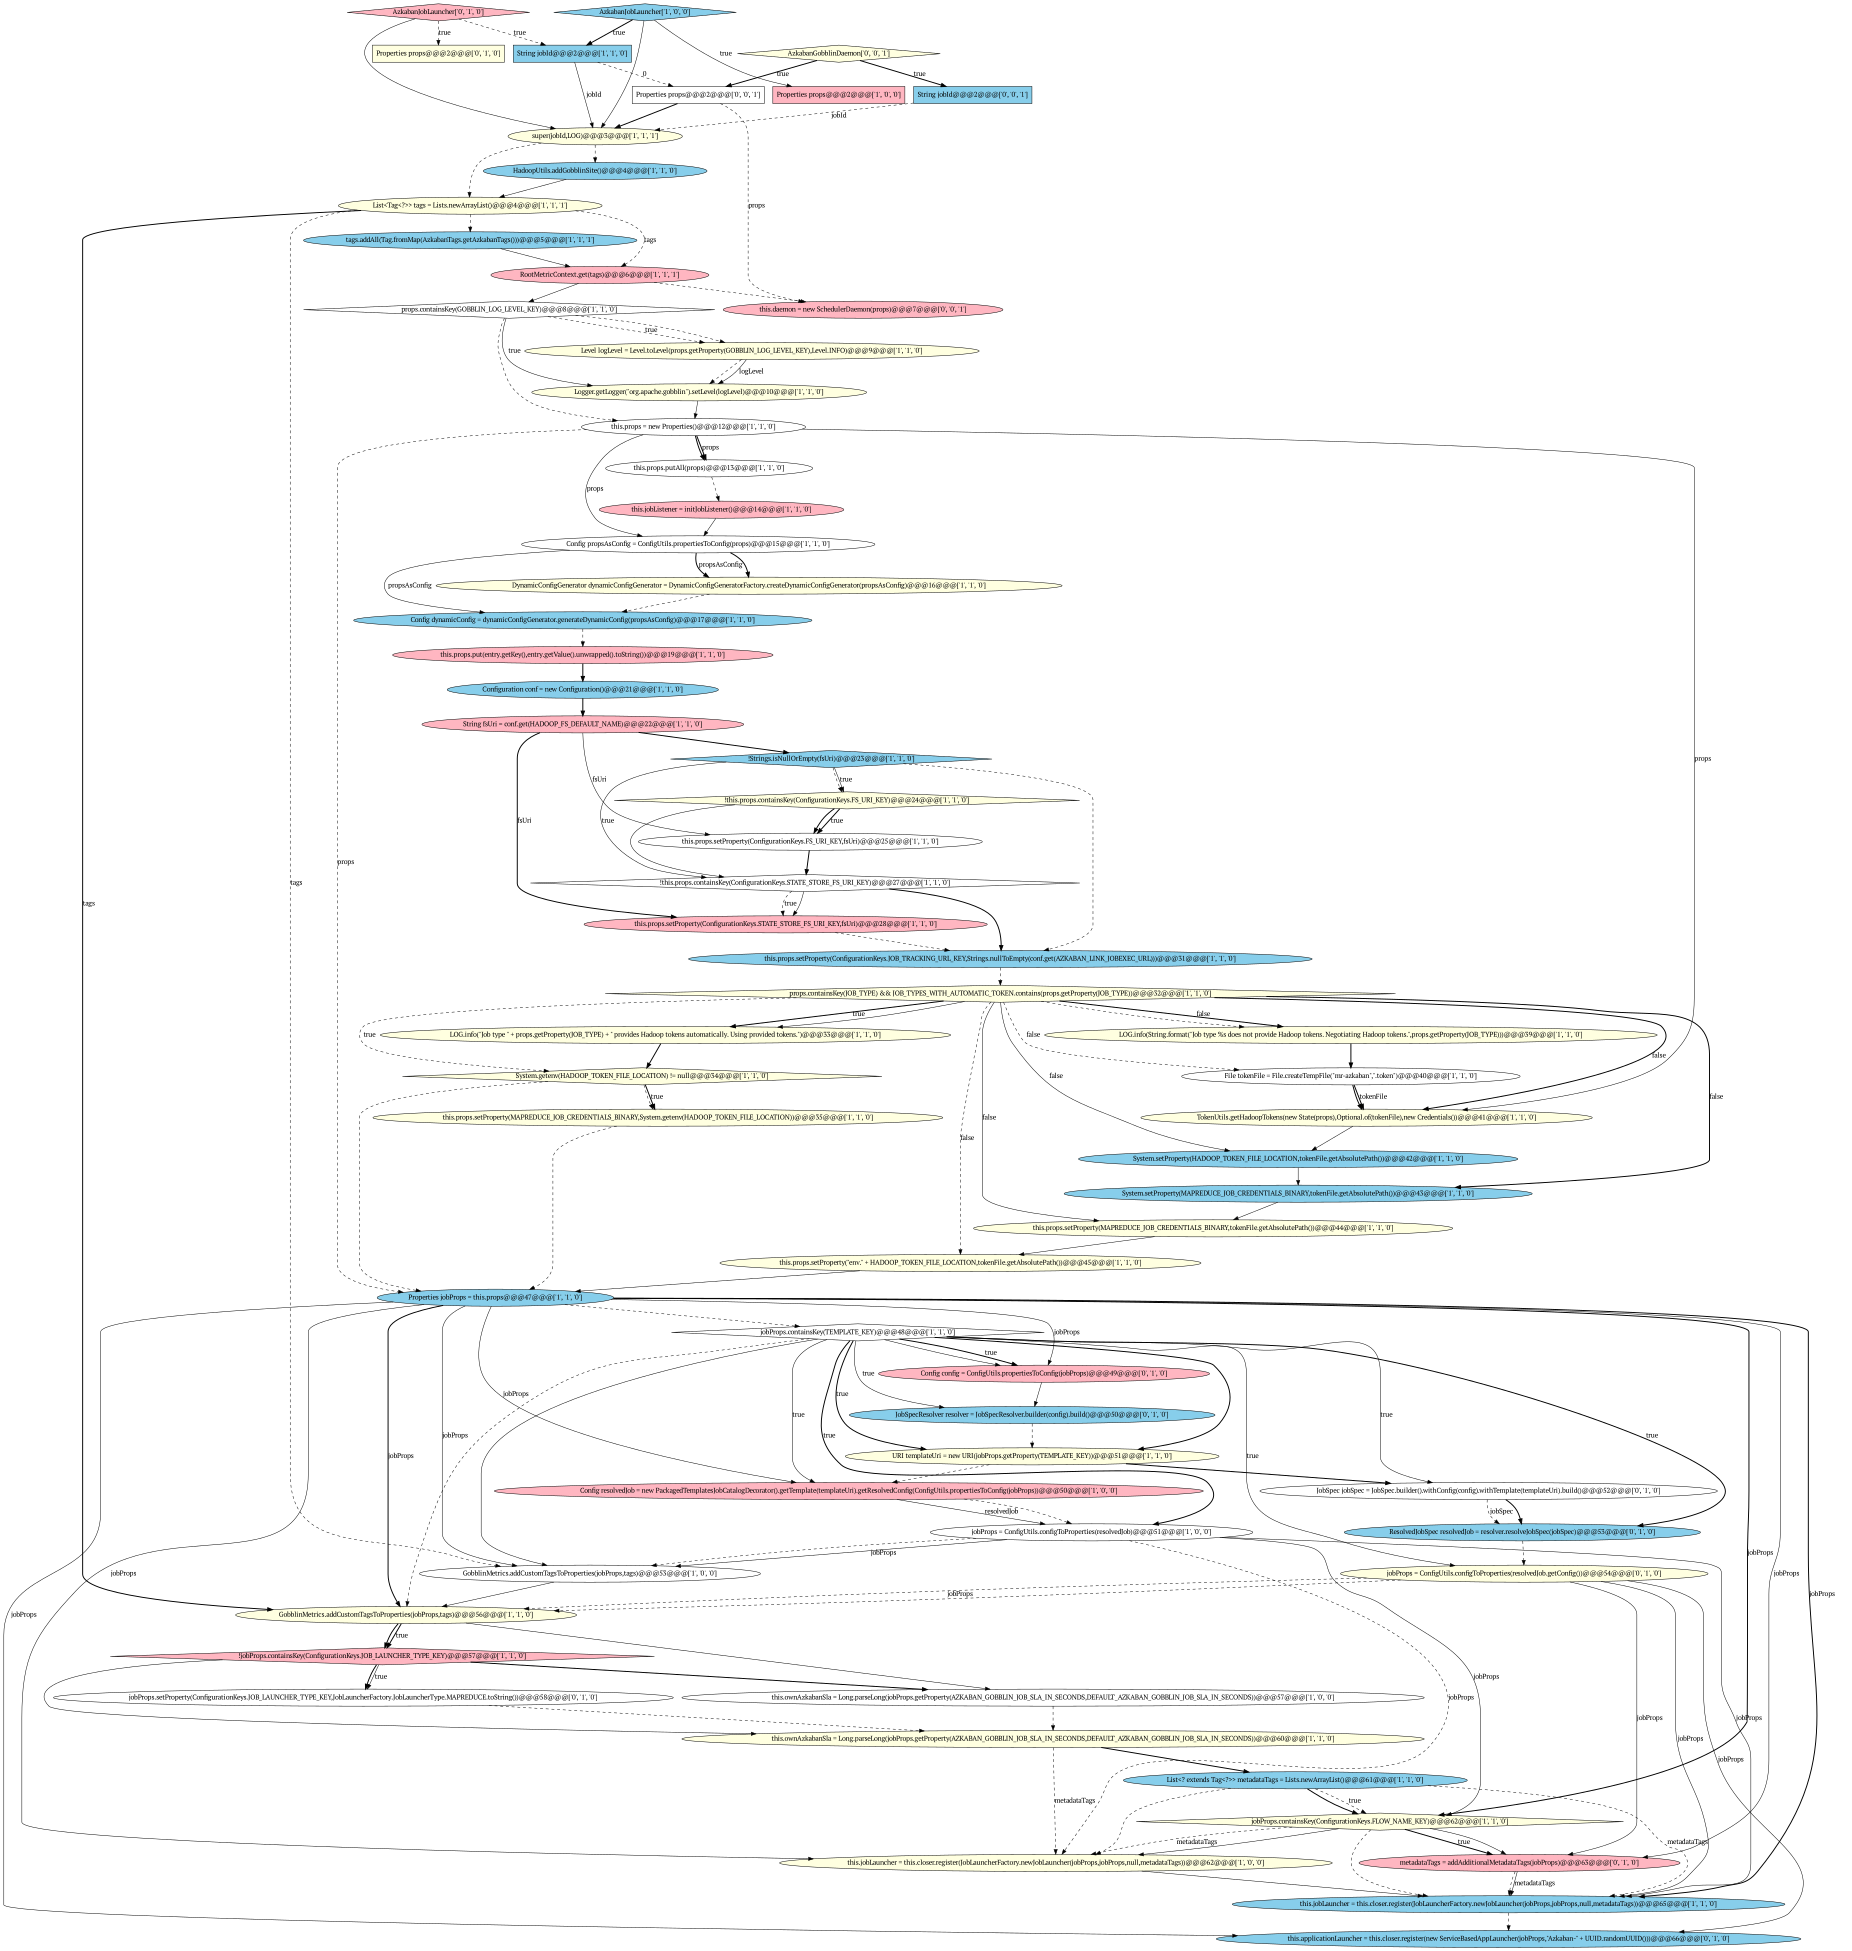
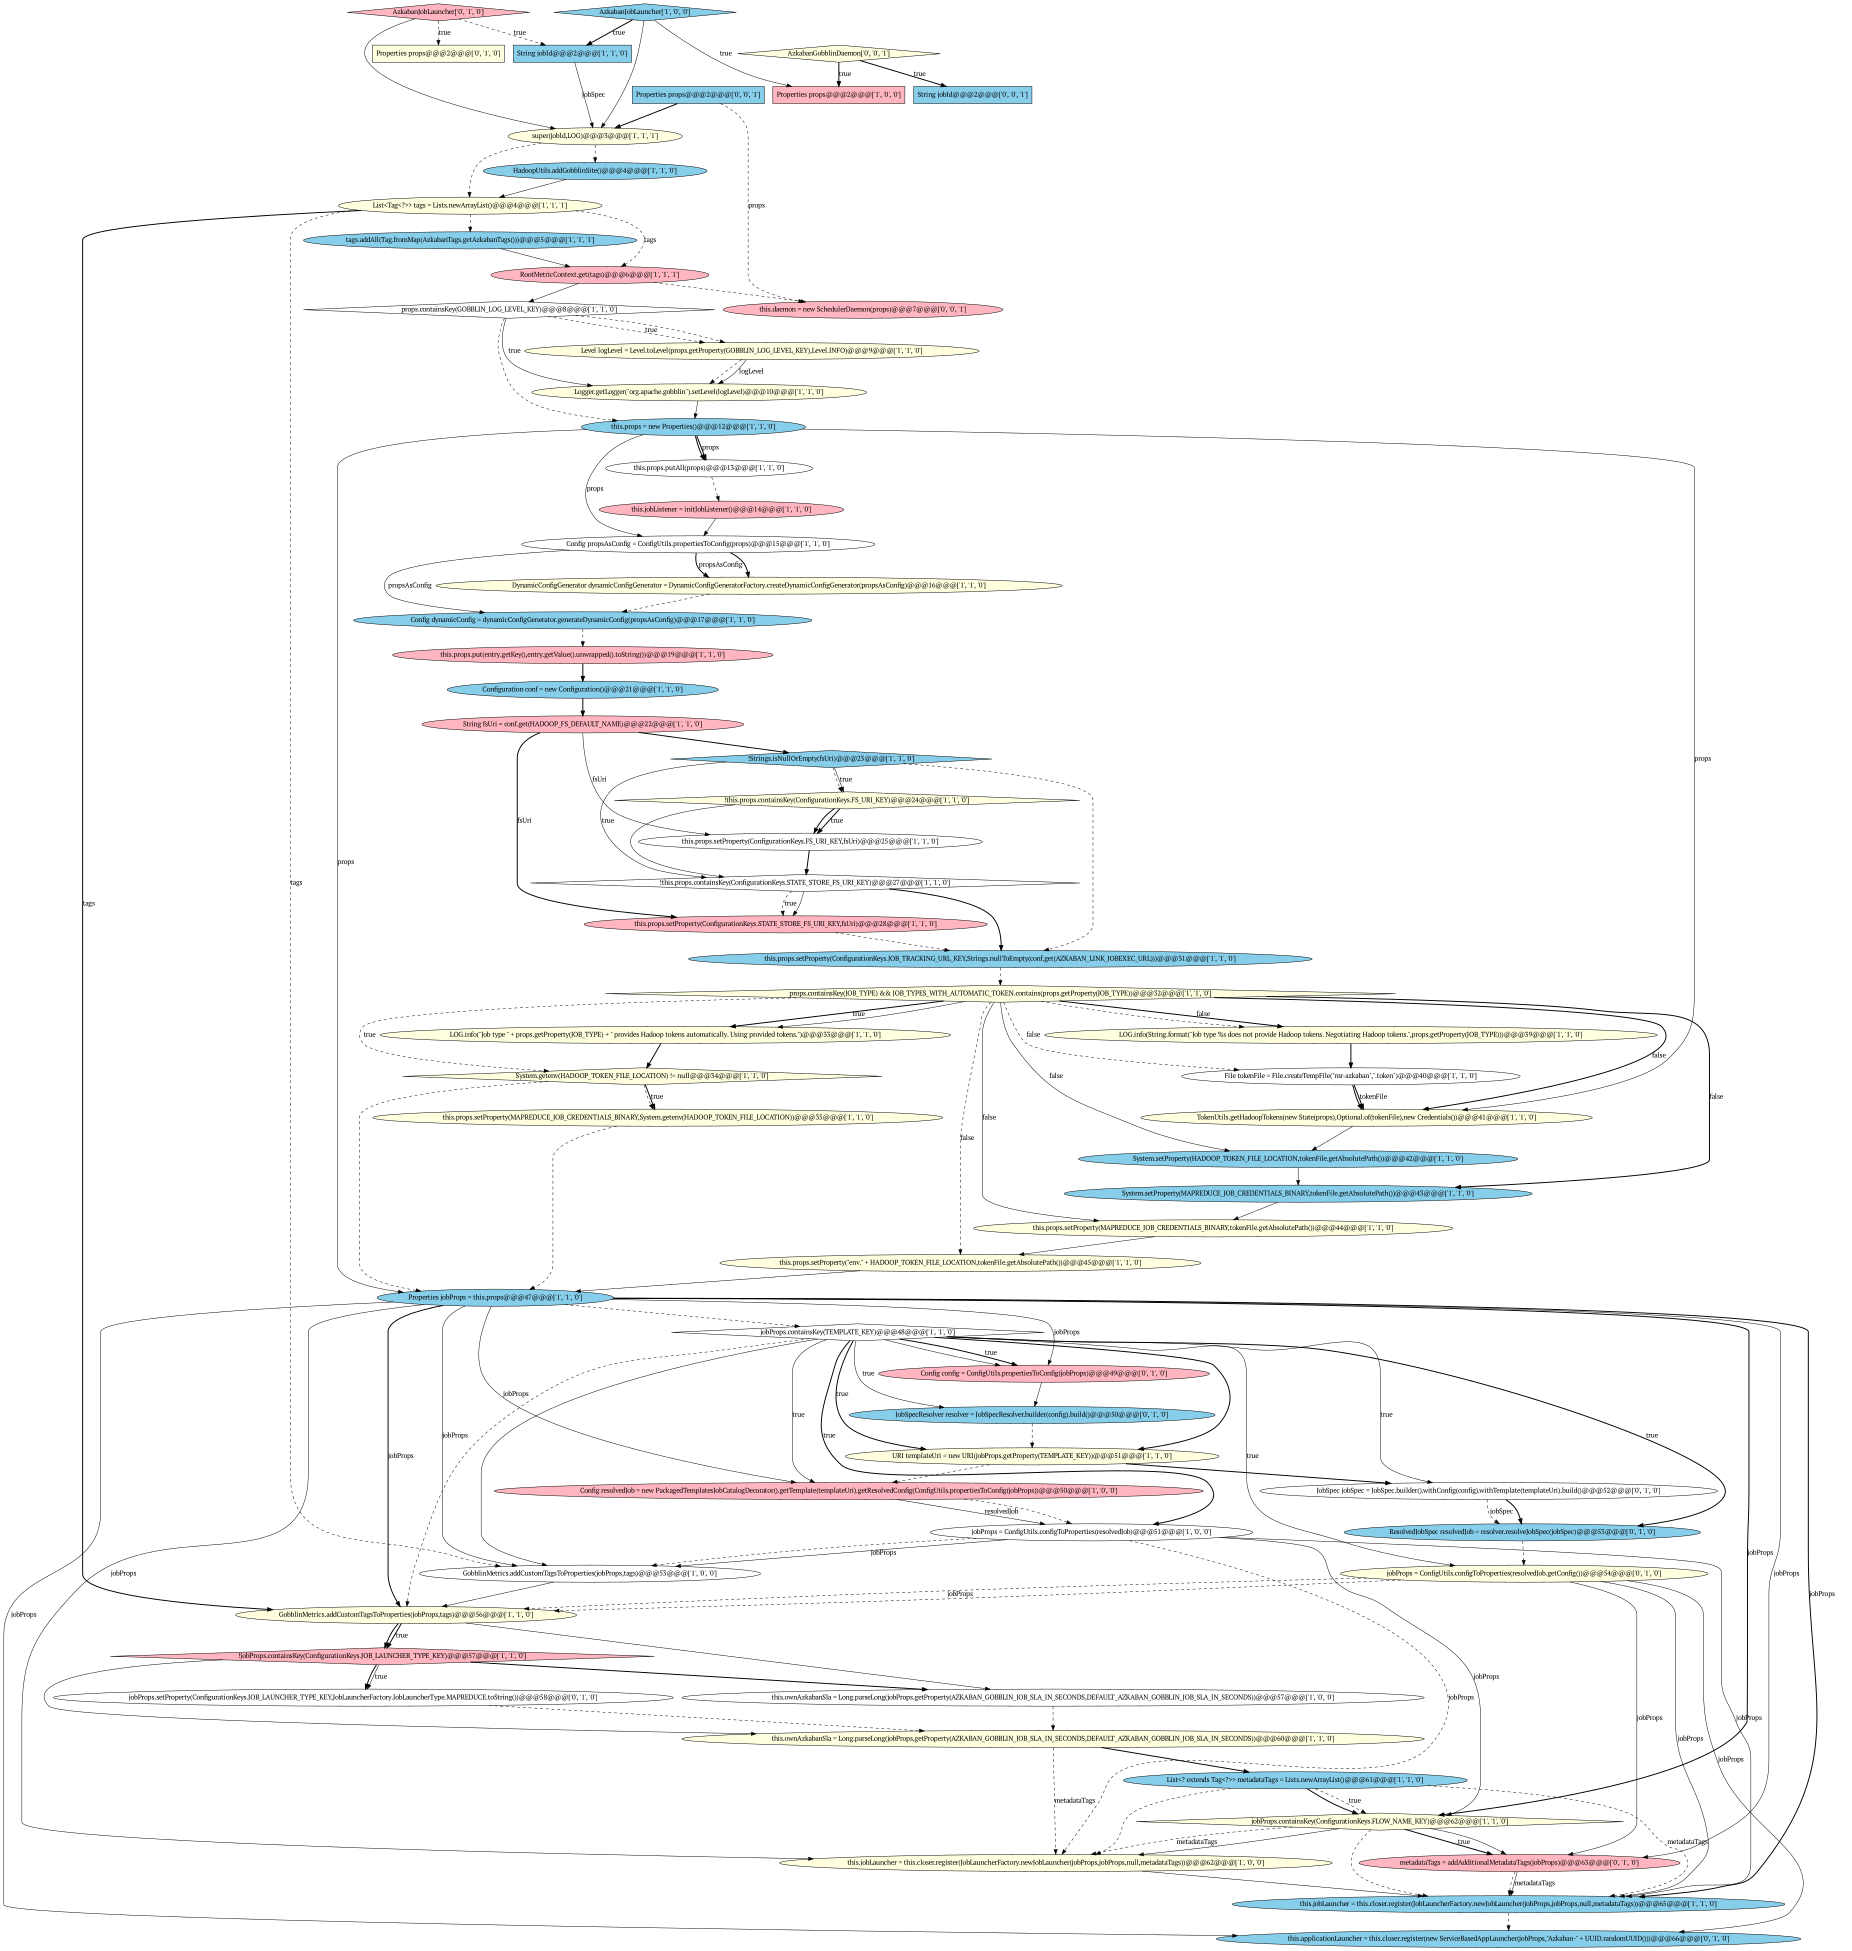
(774, 73) -> (839, 72)
(635, 74) -> none
(594, 95) -> (594, 95)
(698, 95) -> (698, 95)
(787, 117) -> none
(694, 427) -> (694, 427)
(337, 773) -> (337, 773)
